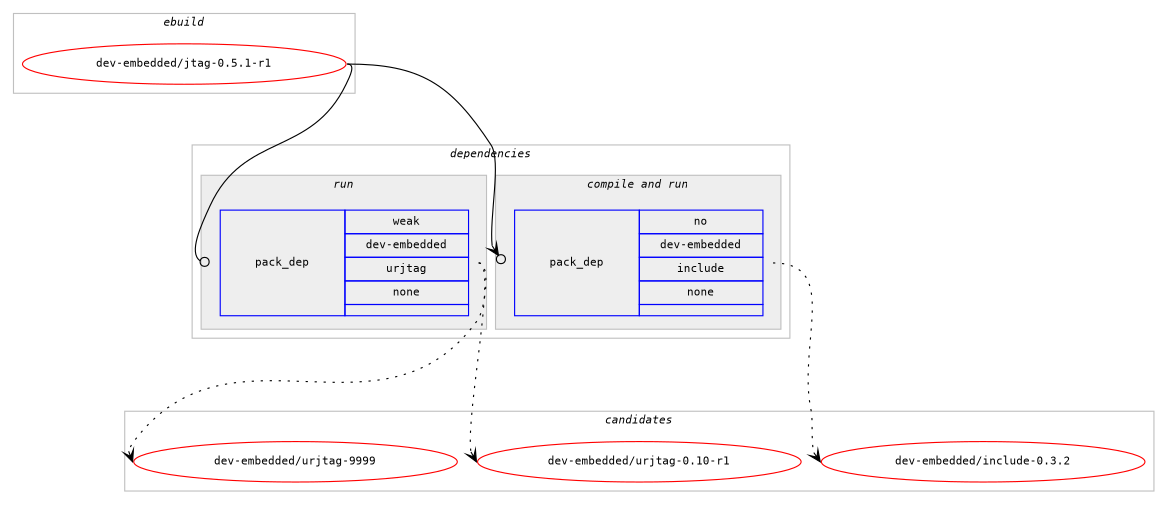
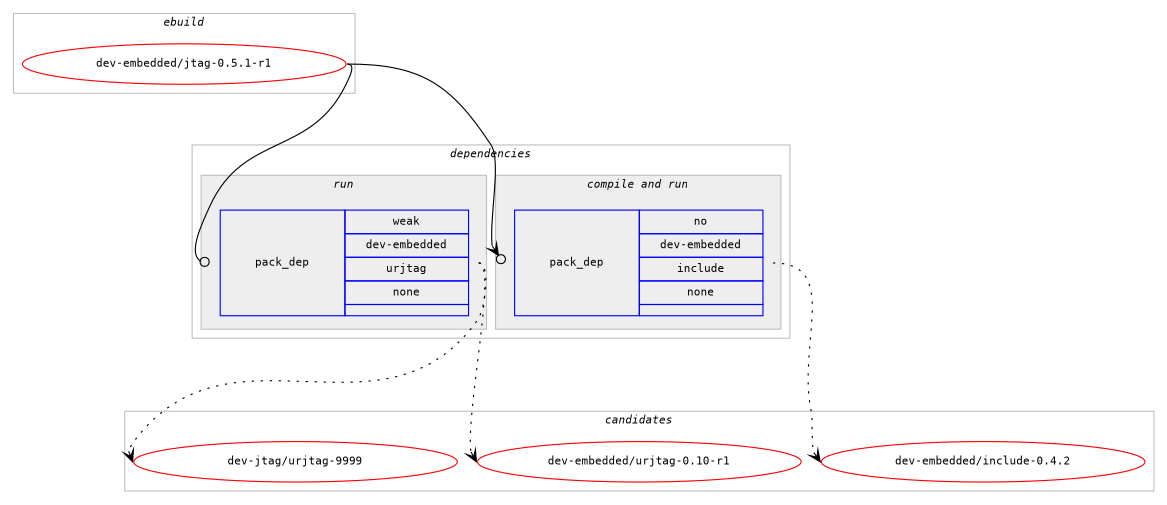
(296, 462) -> (296, 462)
(983, 462) -> (983, 462)
